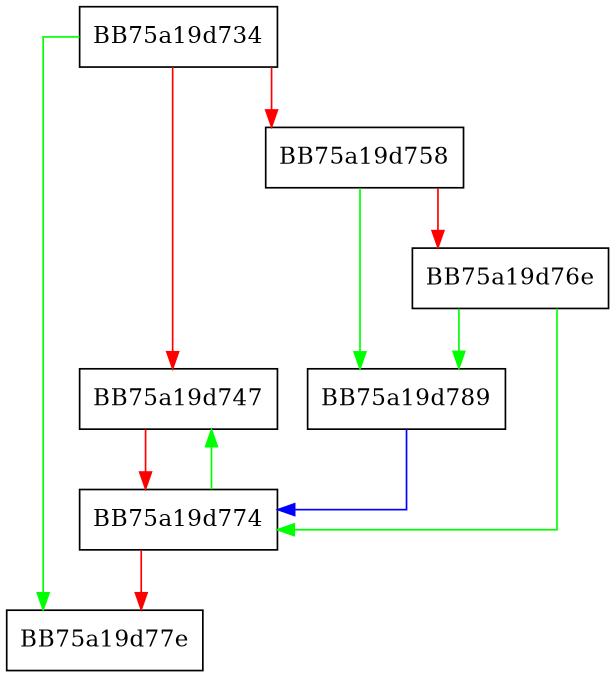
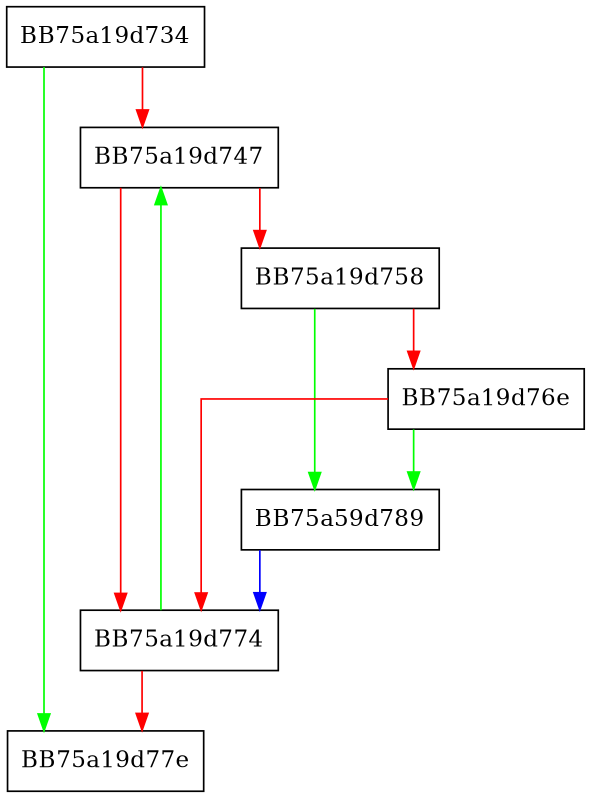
(272, 89) -> (260, 209)
(407, 399) -> (340, 520)
(536, 530) -> (201, 403)
